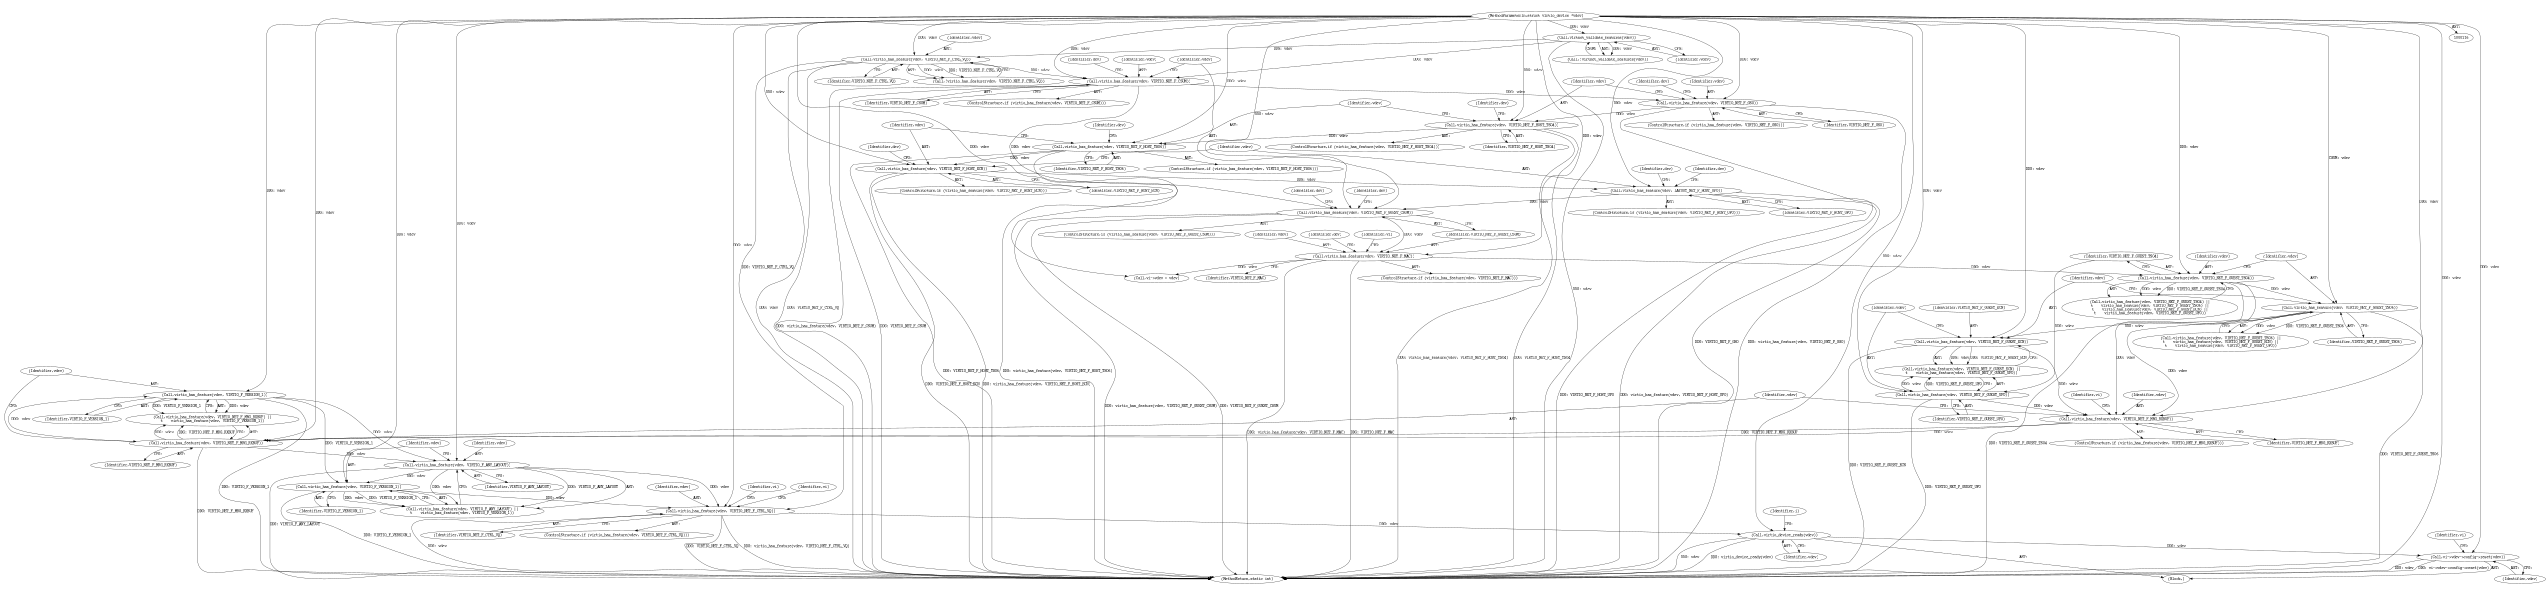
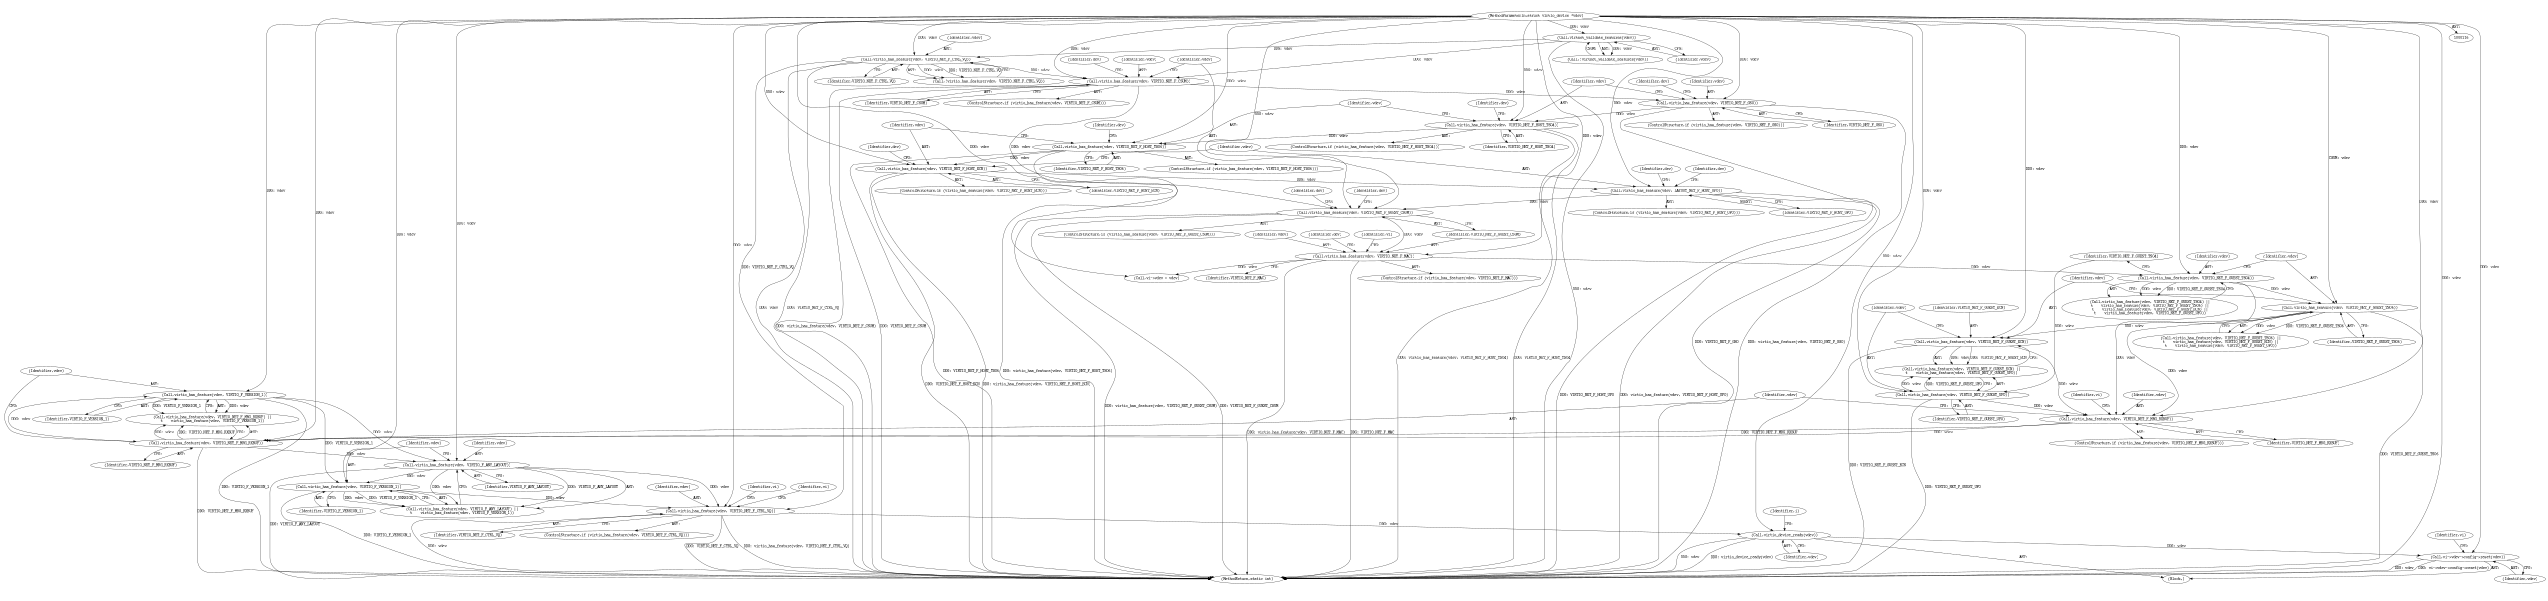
(1747, 202) -> (1747, 202)
(2157, 267) -> none
(1875, 570) -> none
